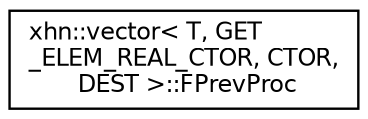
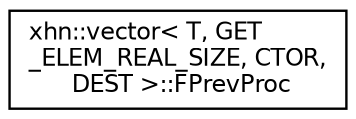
(184, 60) -> (178, 60)
